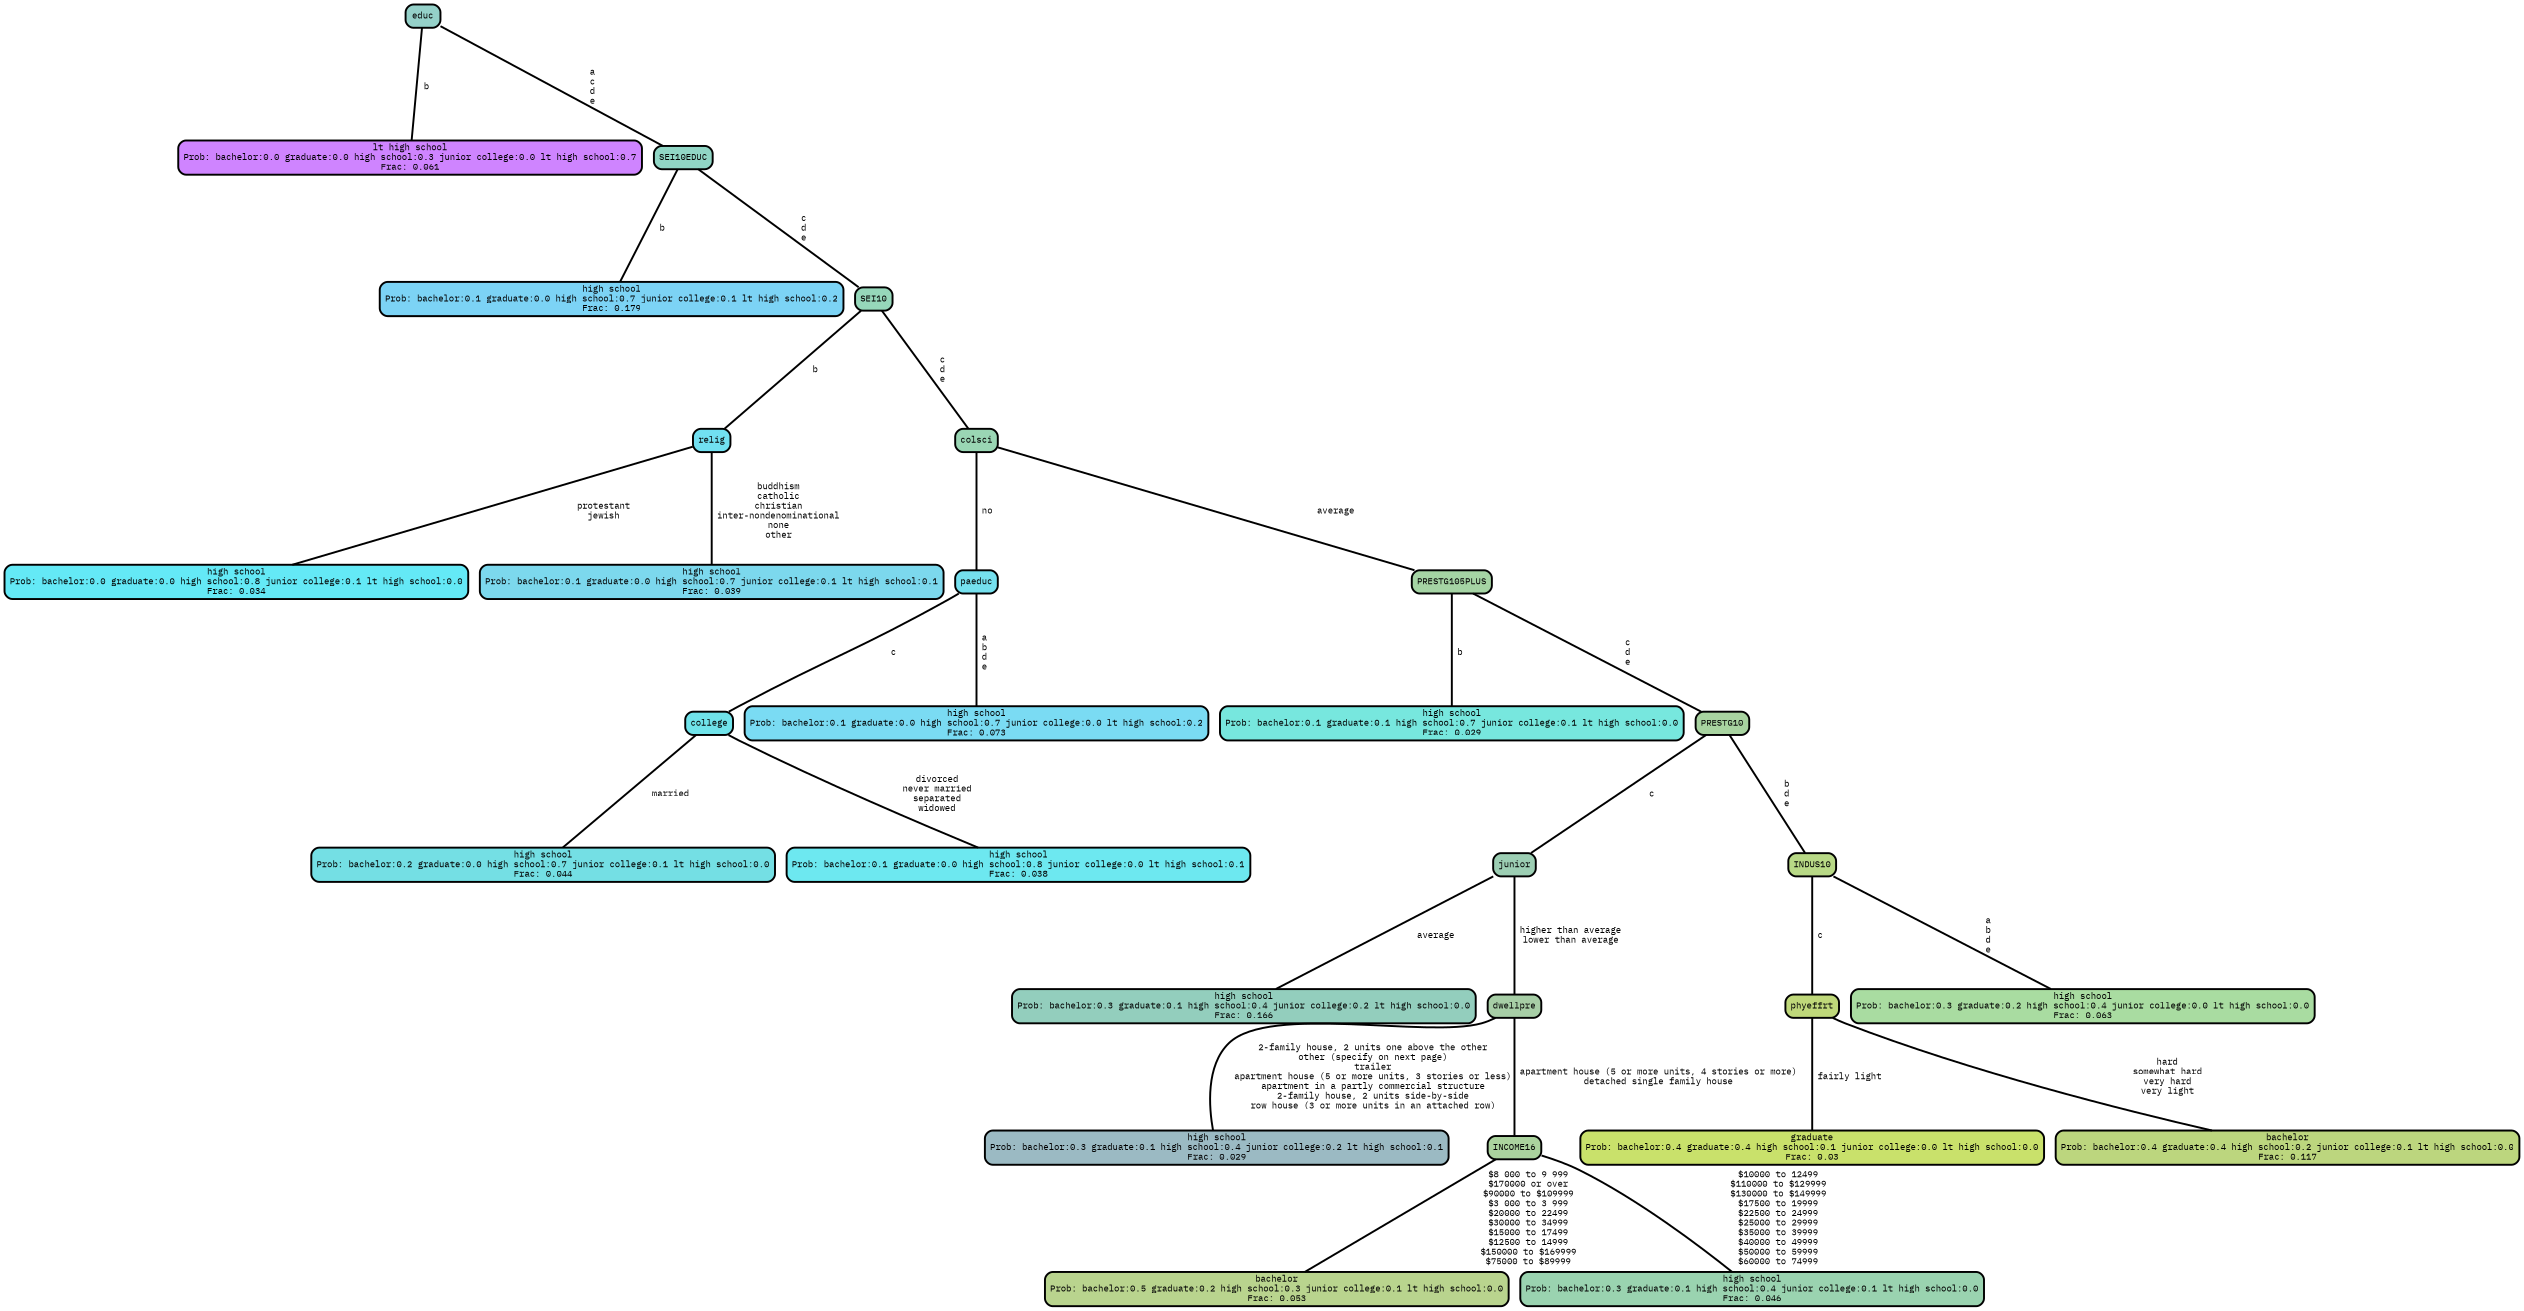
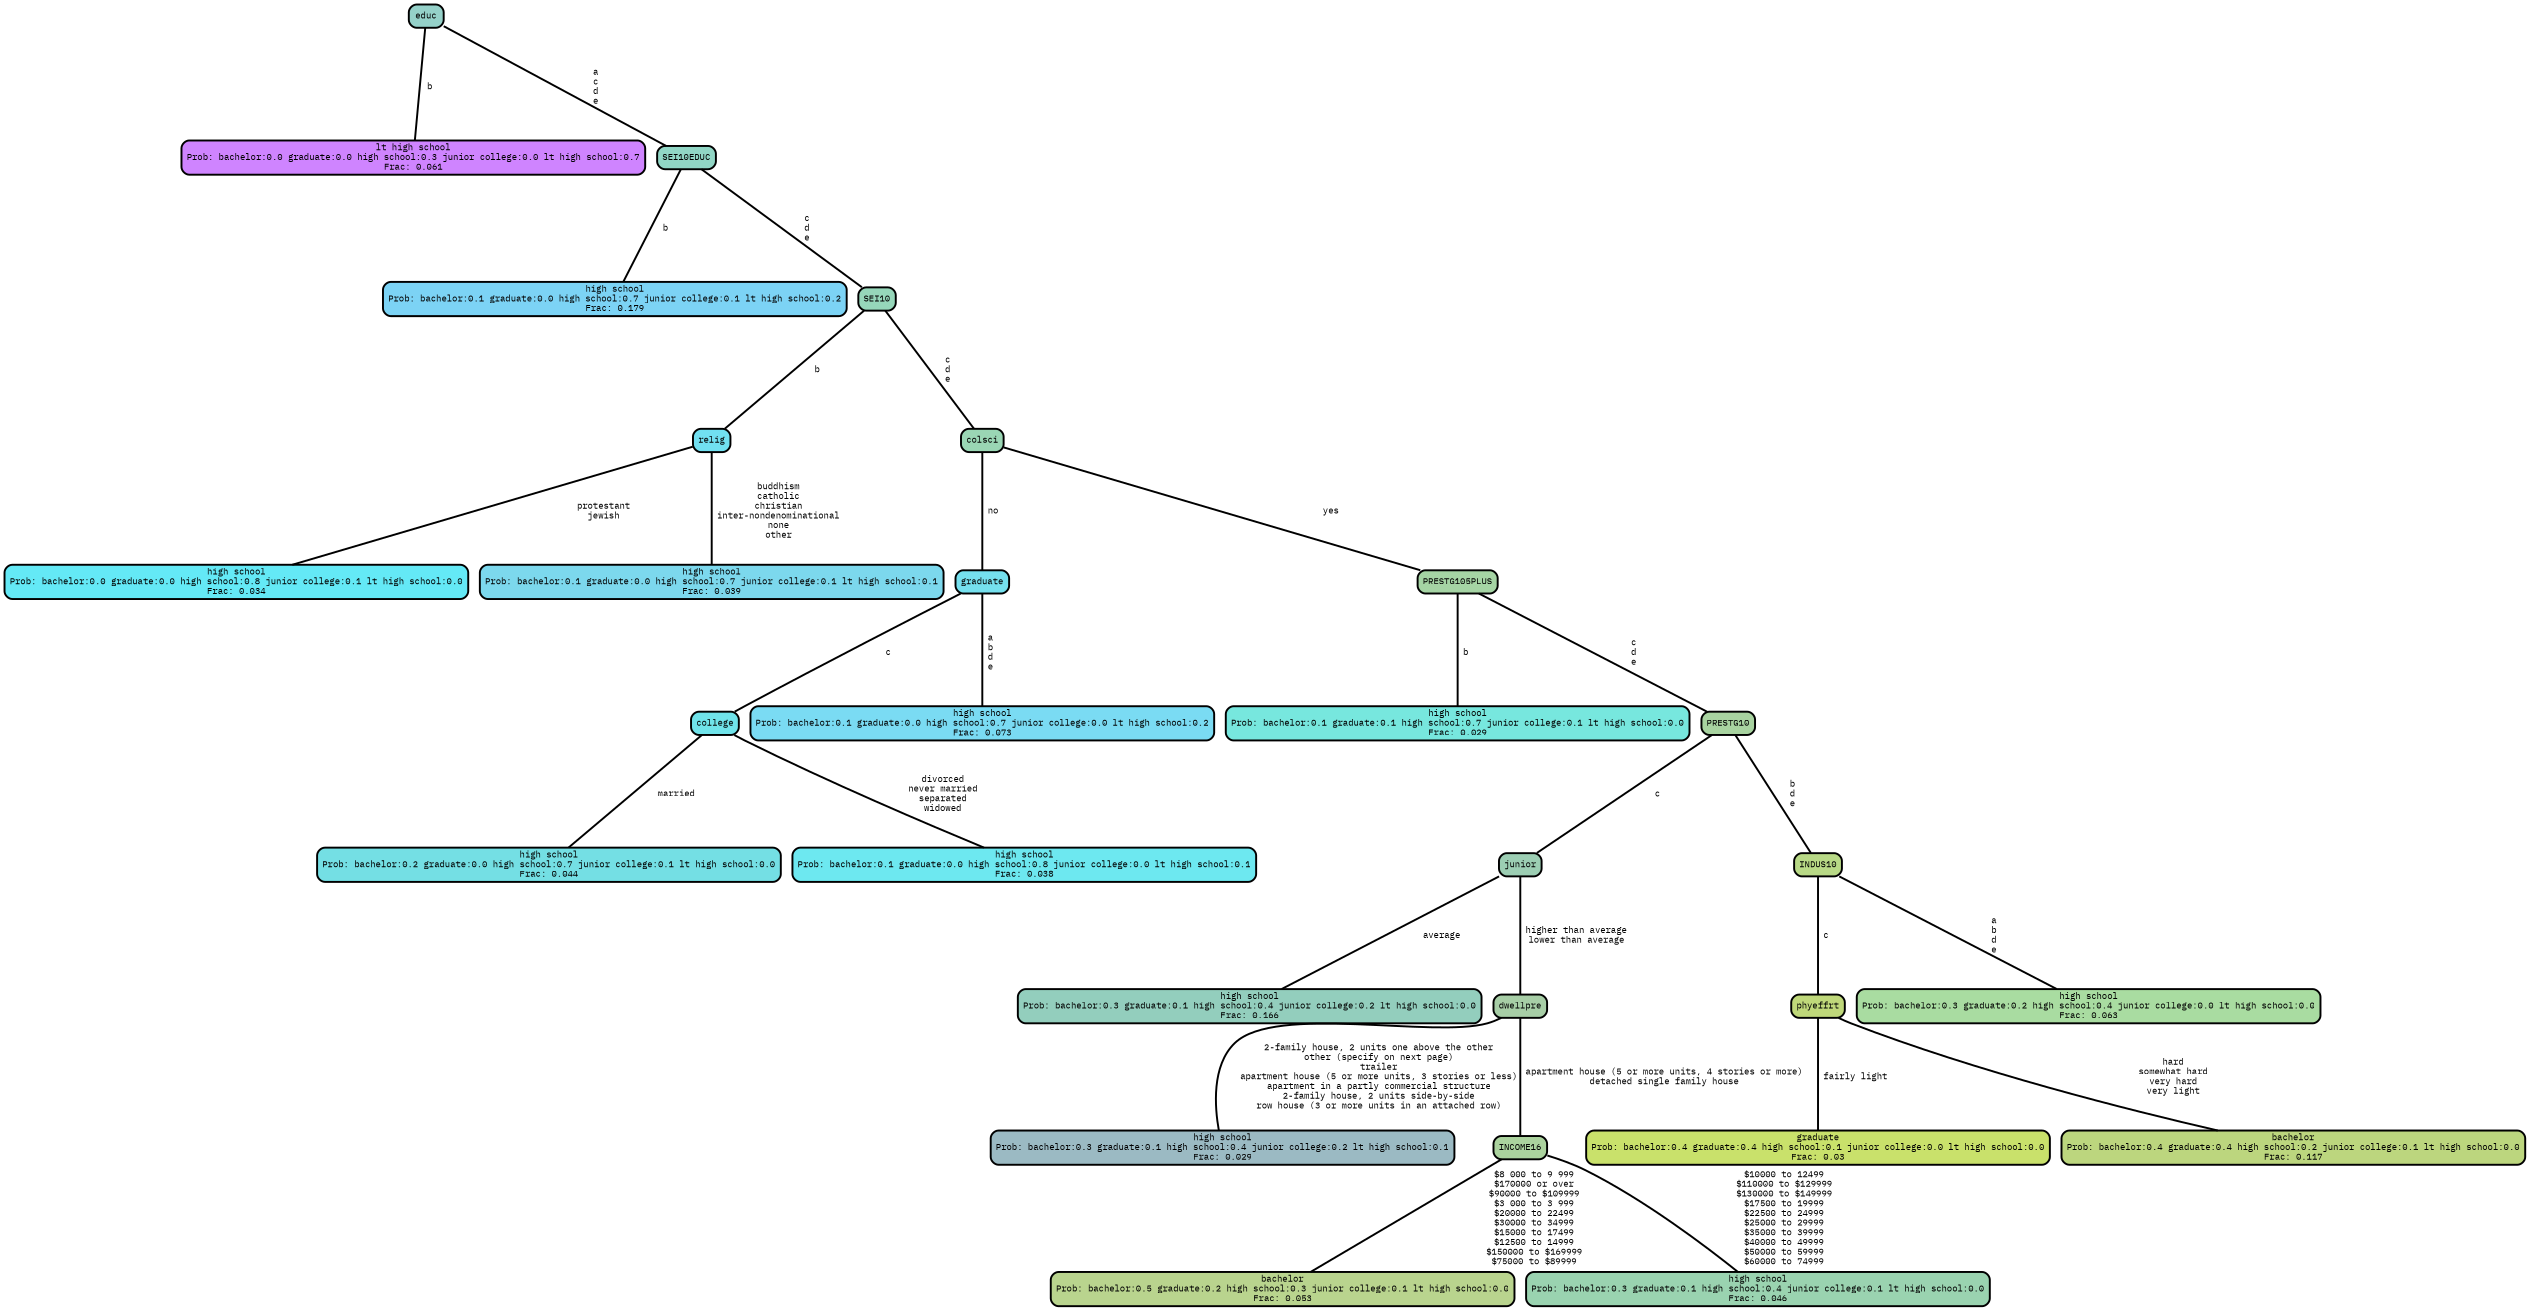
(1333, 511) -> (1328, 511)
(976, 582) -> (982, 582)
